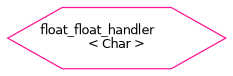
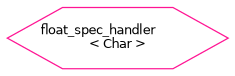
(117, 38) -> (118, 38)
